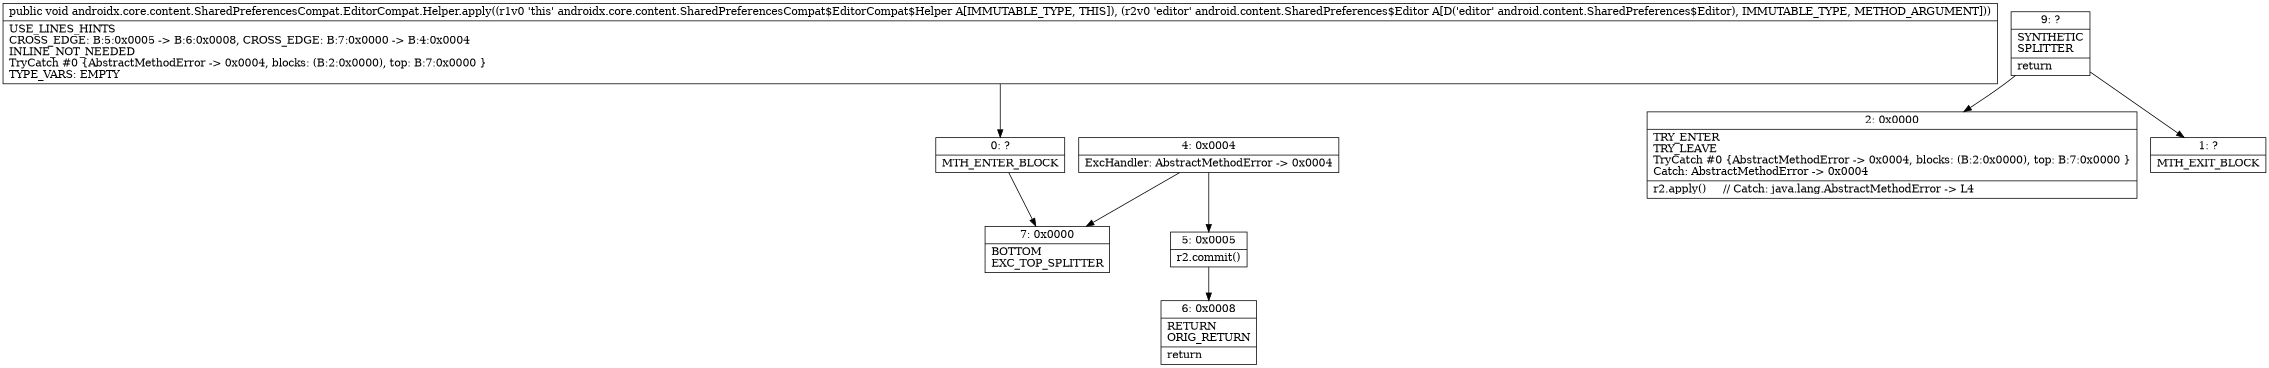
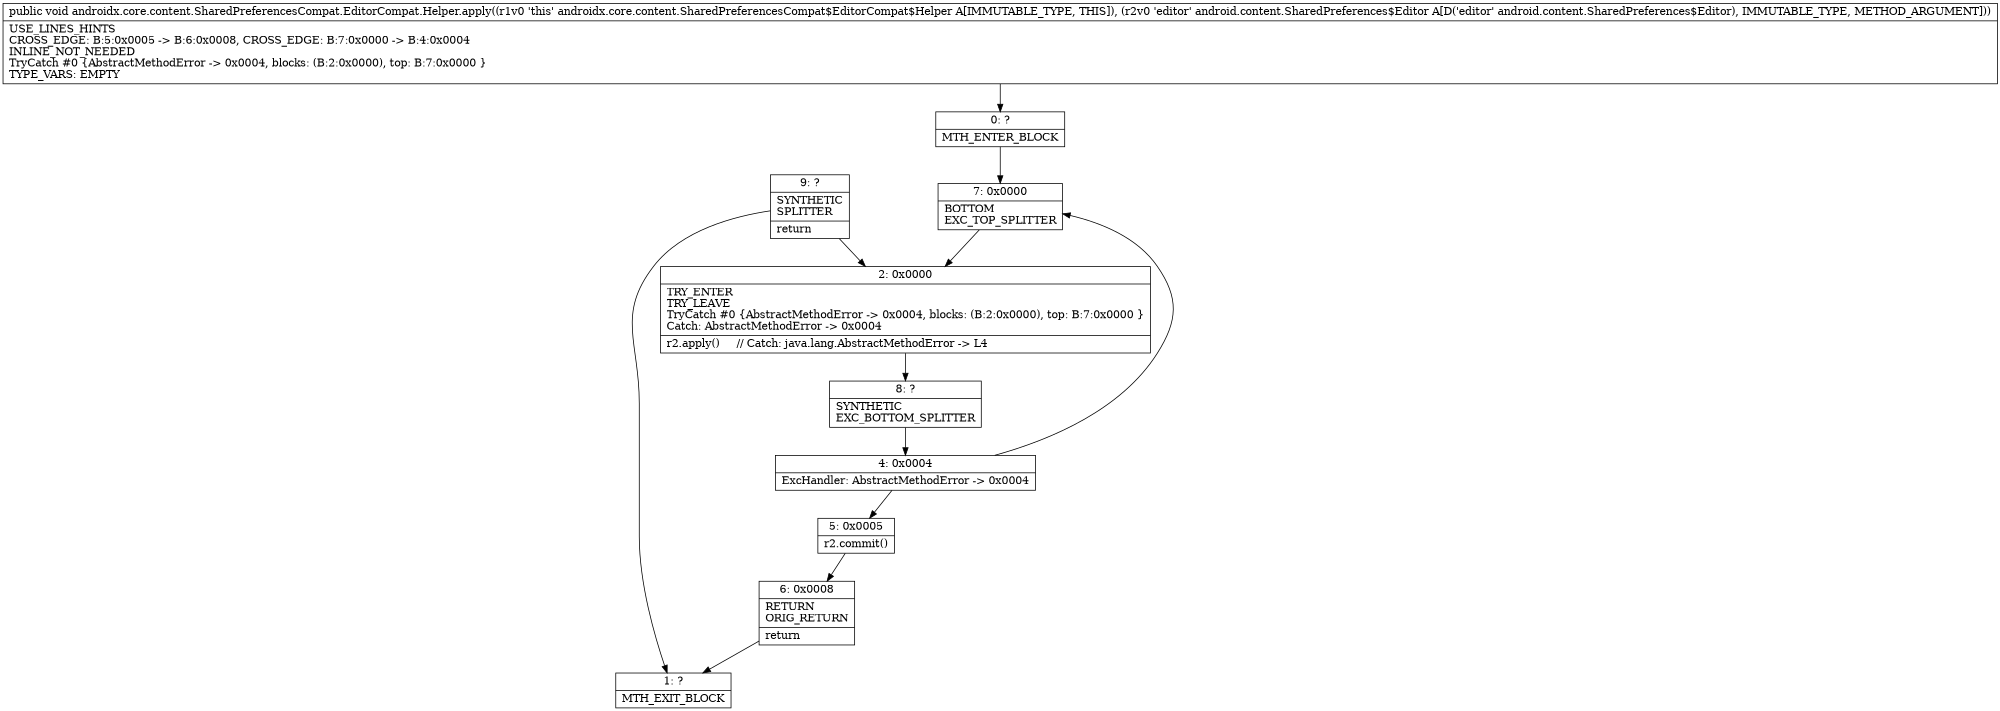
none -> (965, 245)
none -> (905, 404)
none -> (734, 655)
